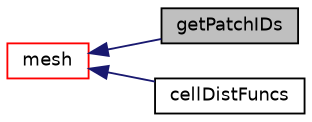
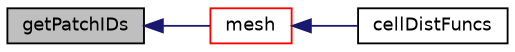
(134, 44) -> (186, 26)
